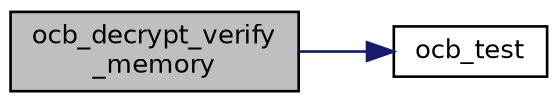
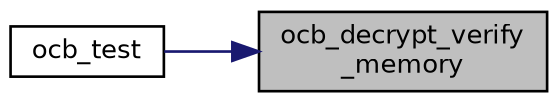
(333, 52) -> (198, 52)
